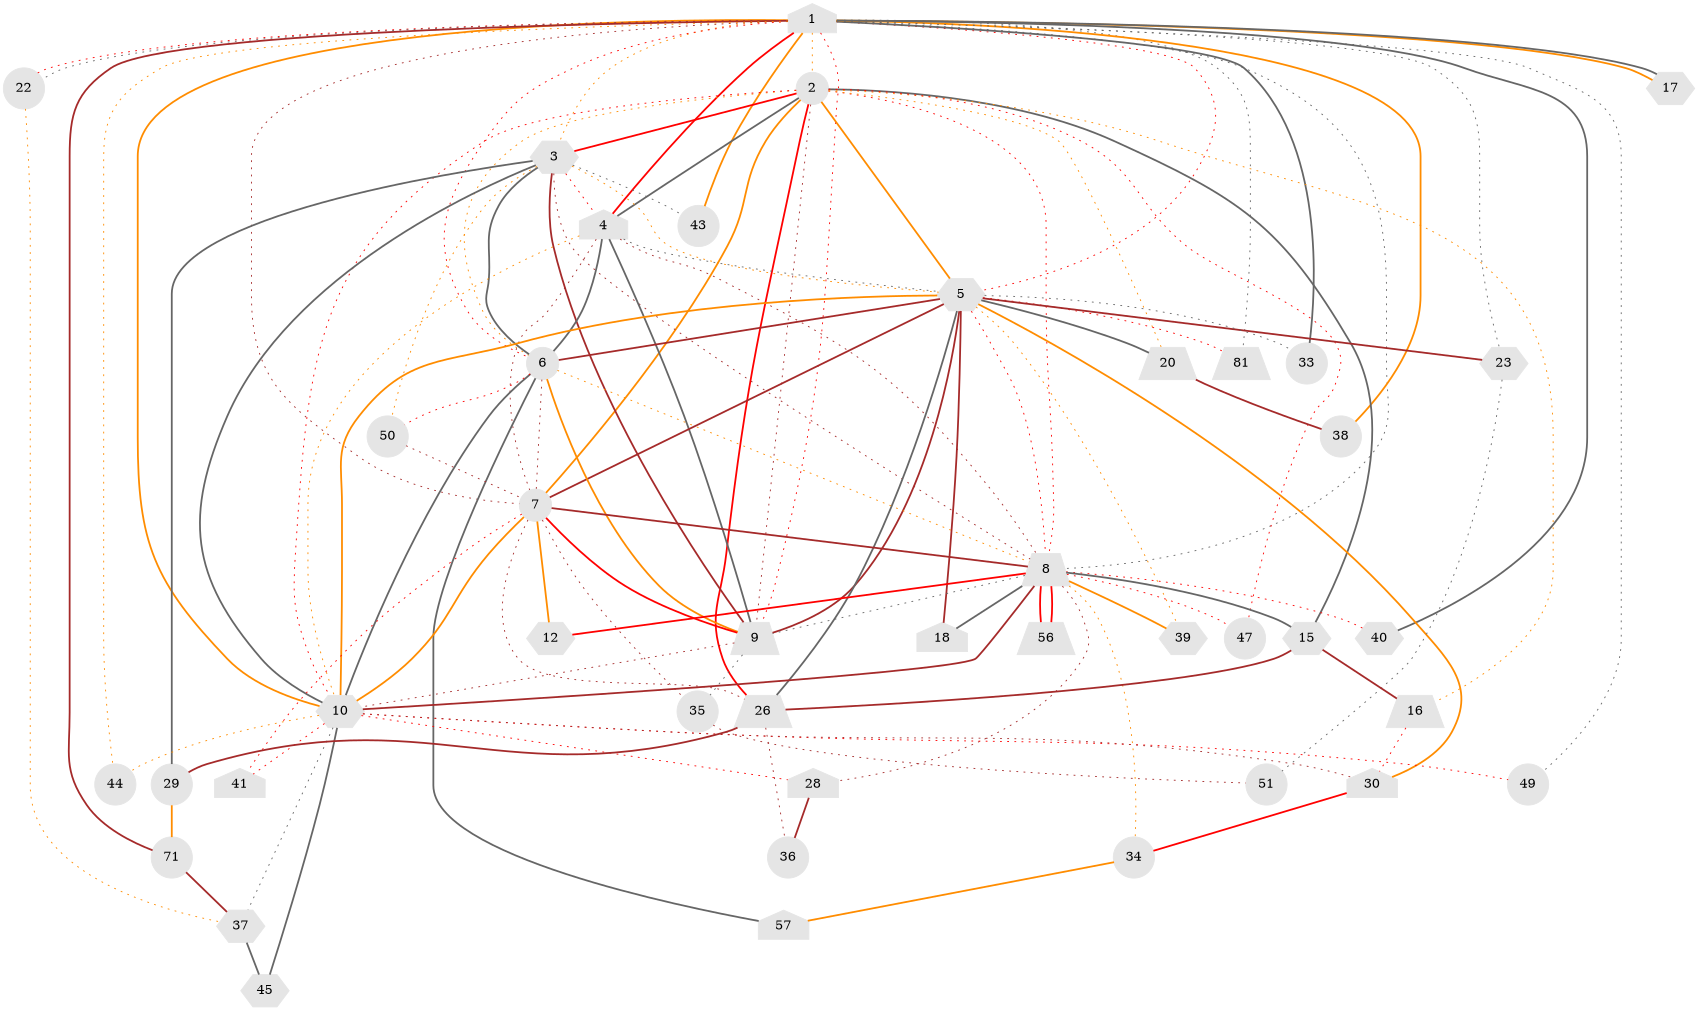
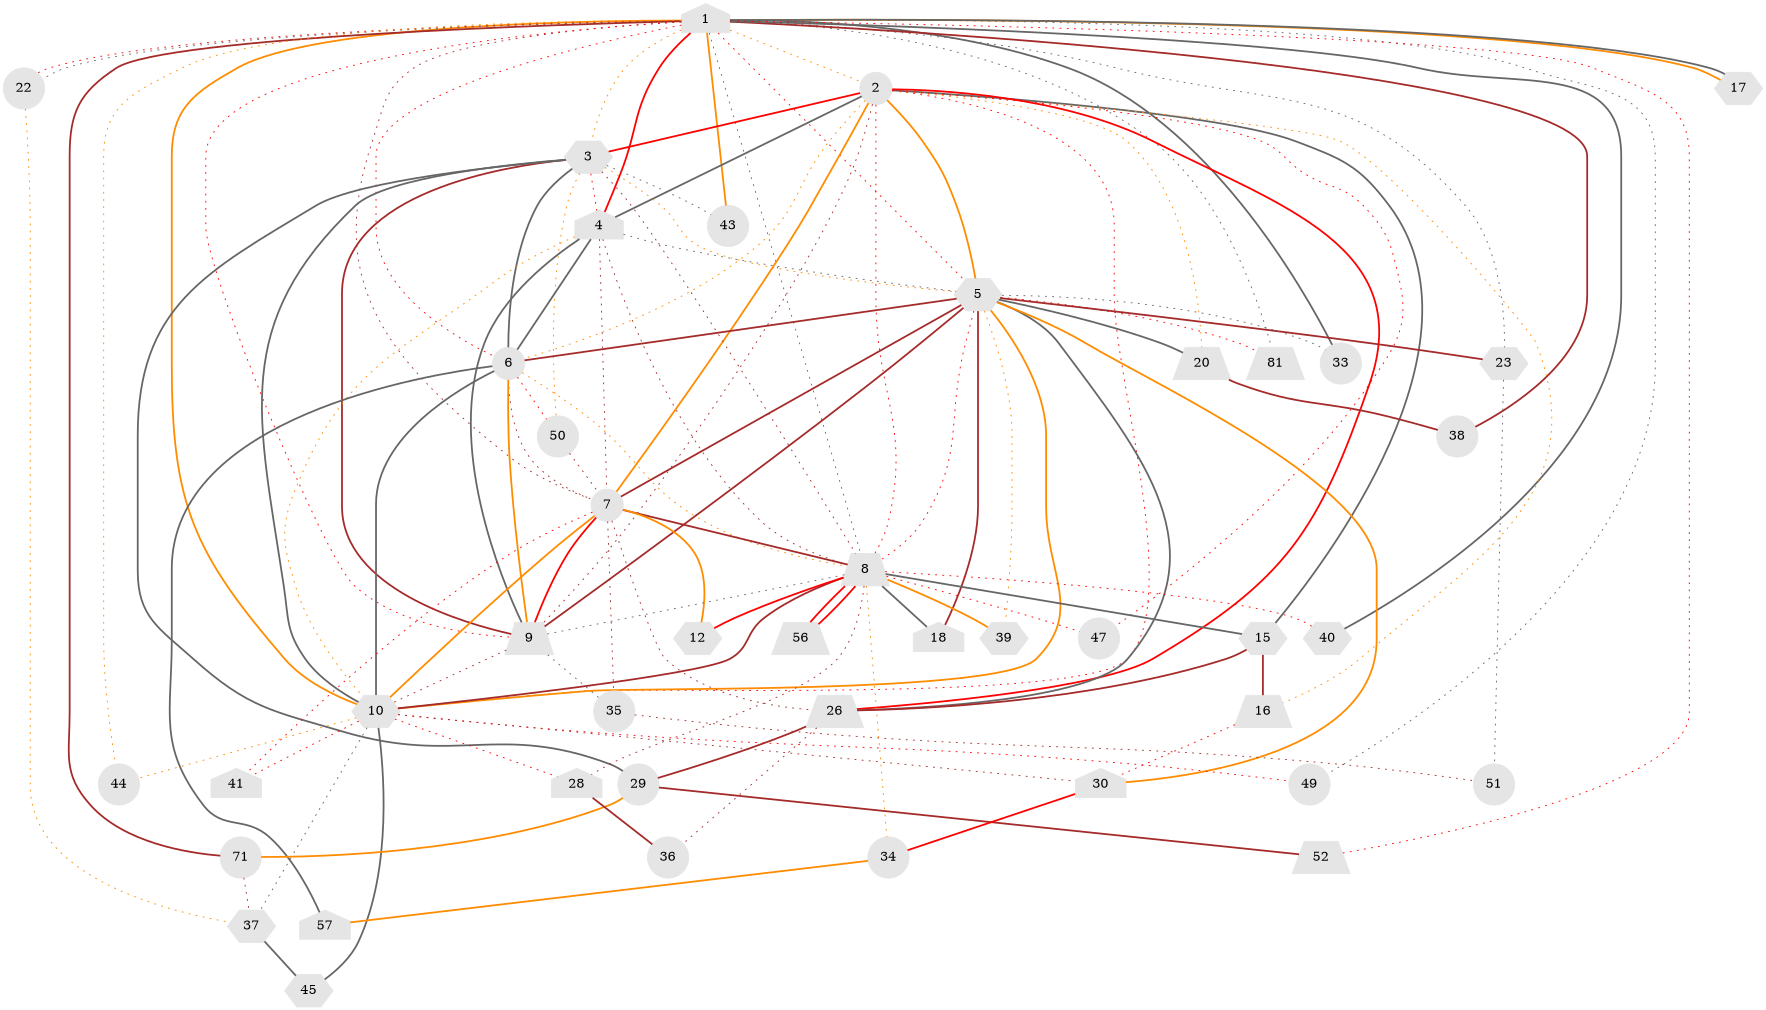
(1287, 67) -> (1327, 73)
none -> (1321, 858)
(207, 892) -> (246, 894)
